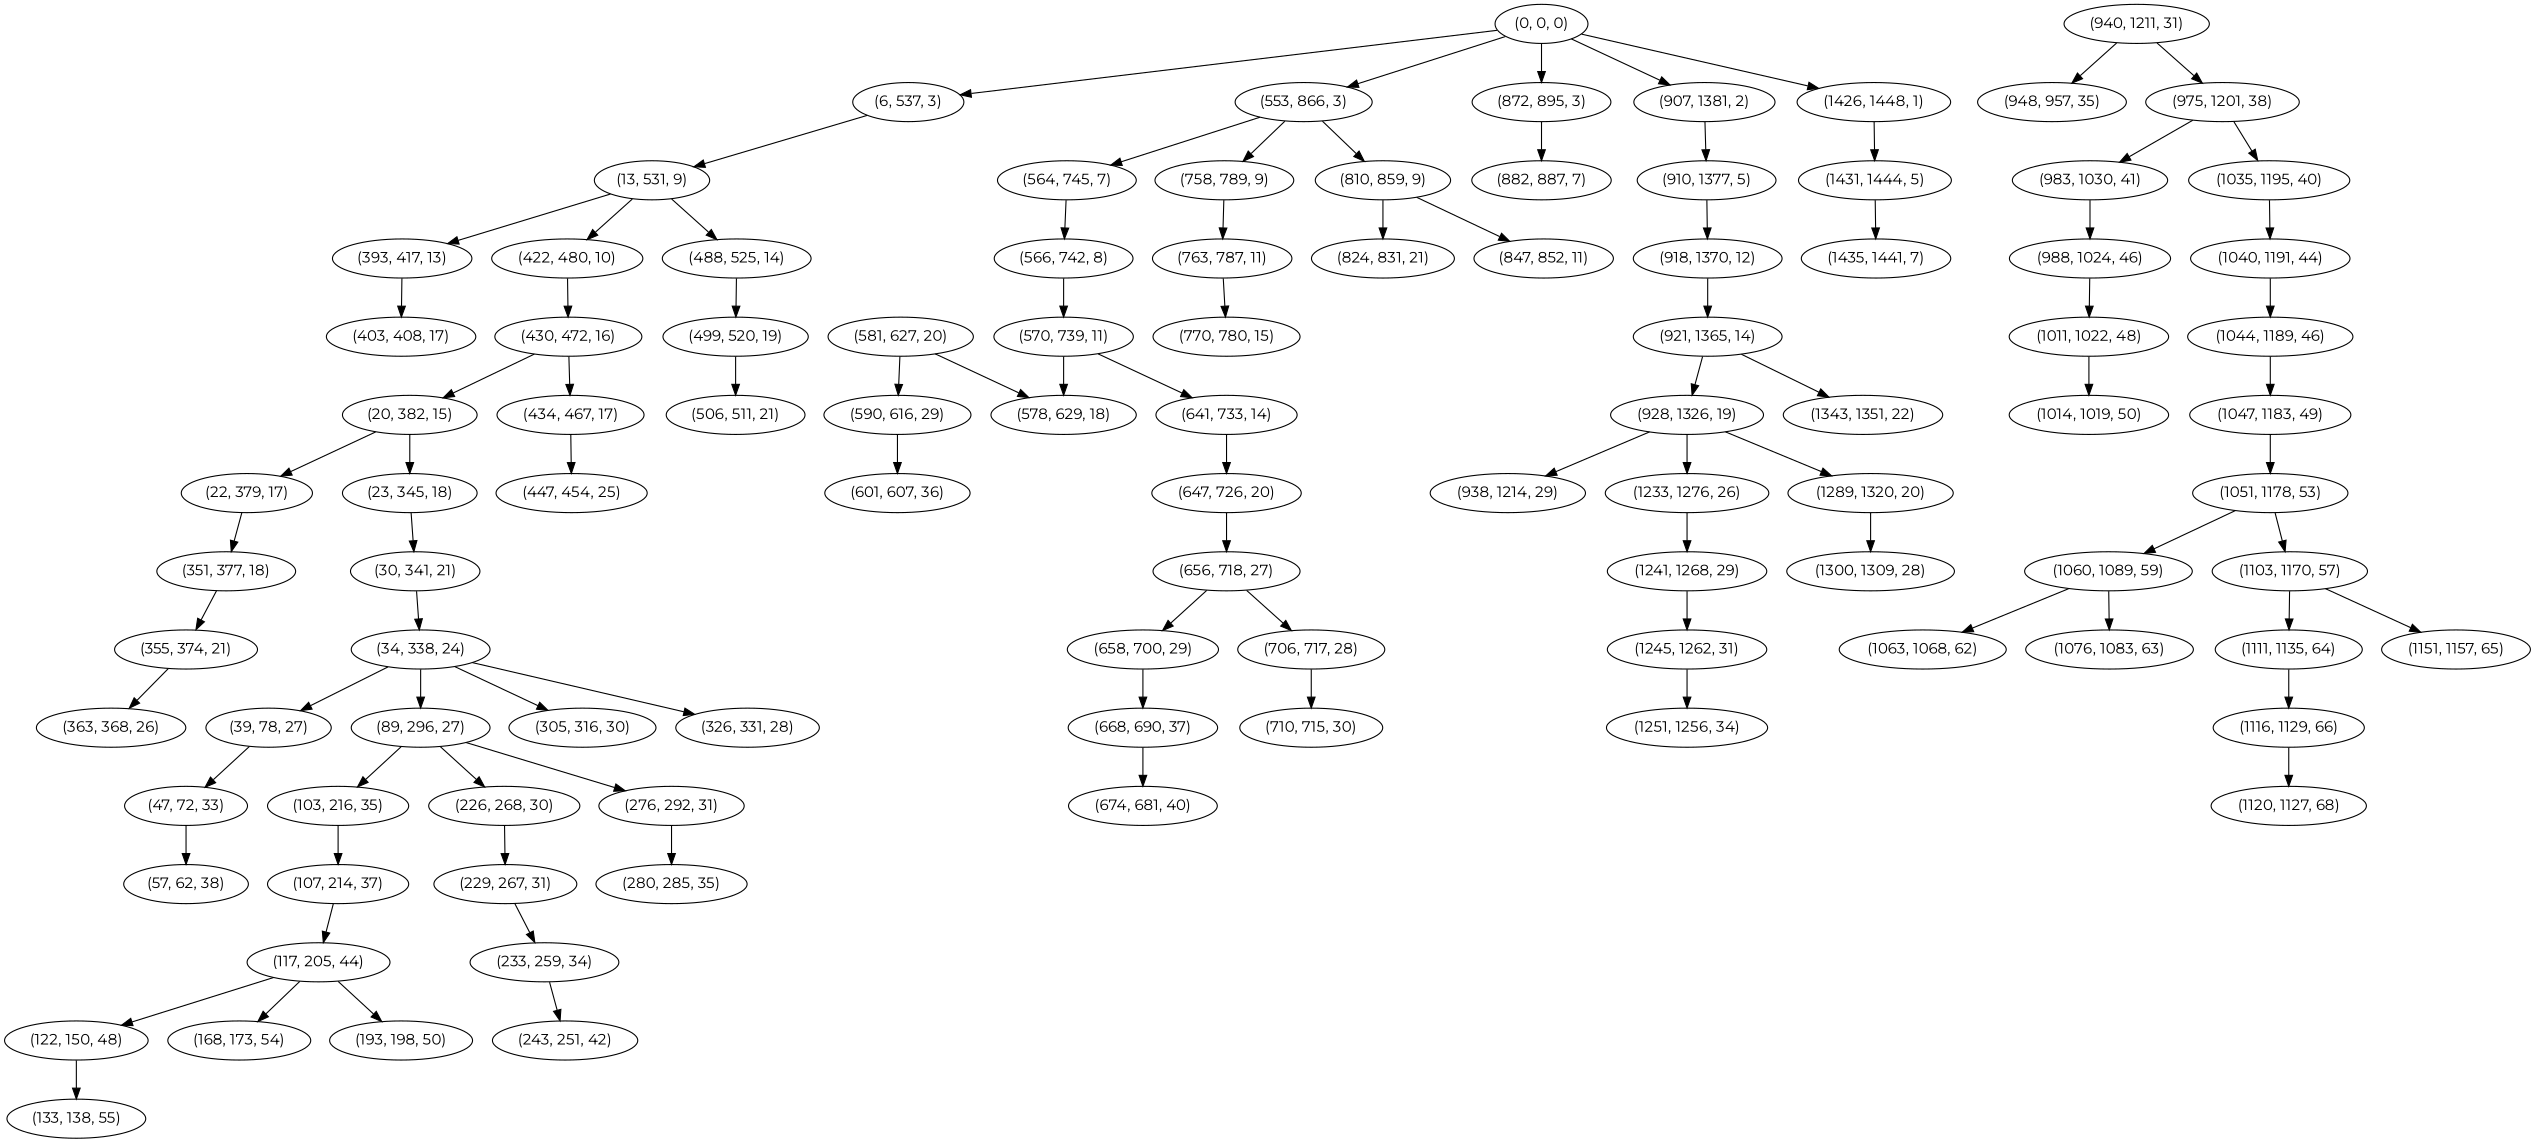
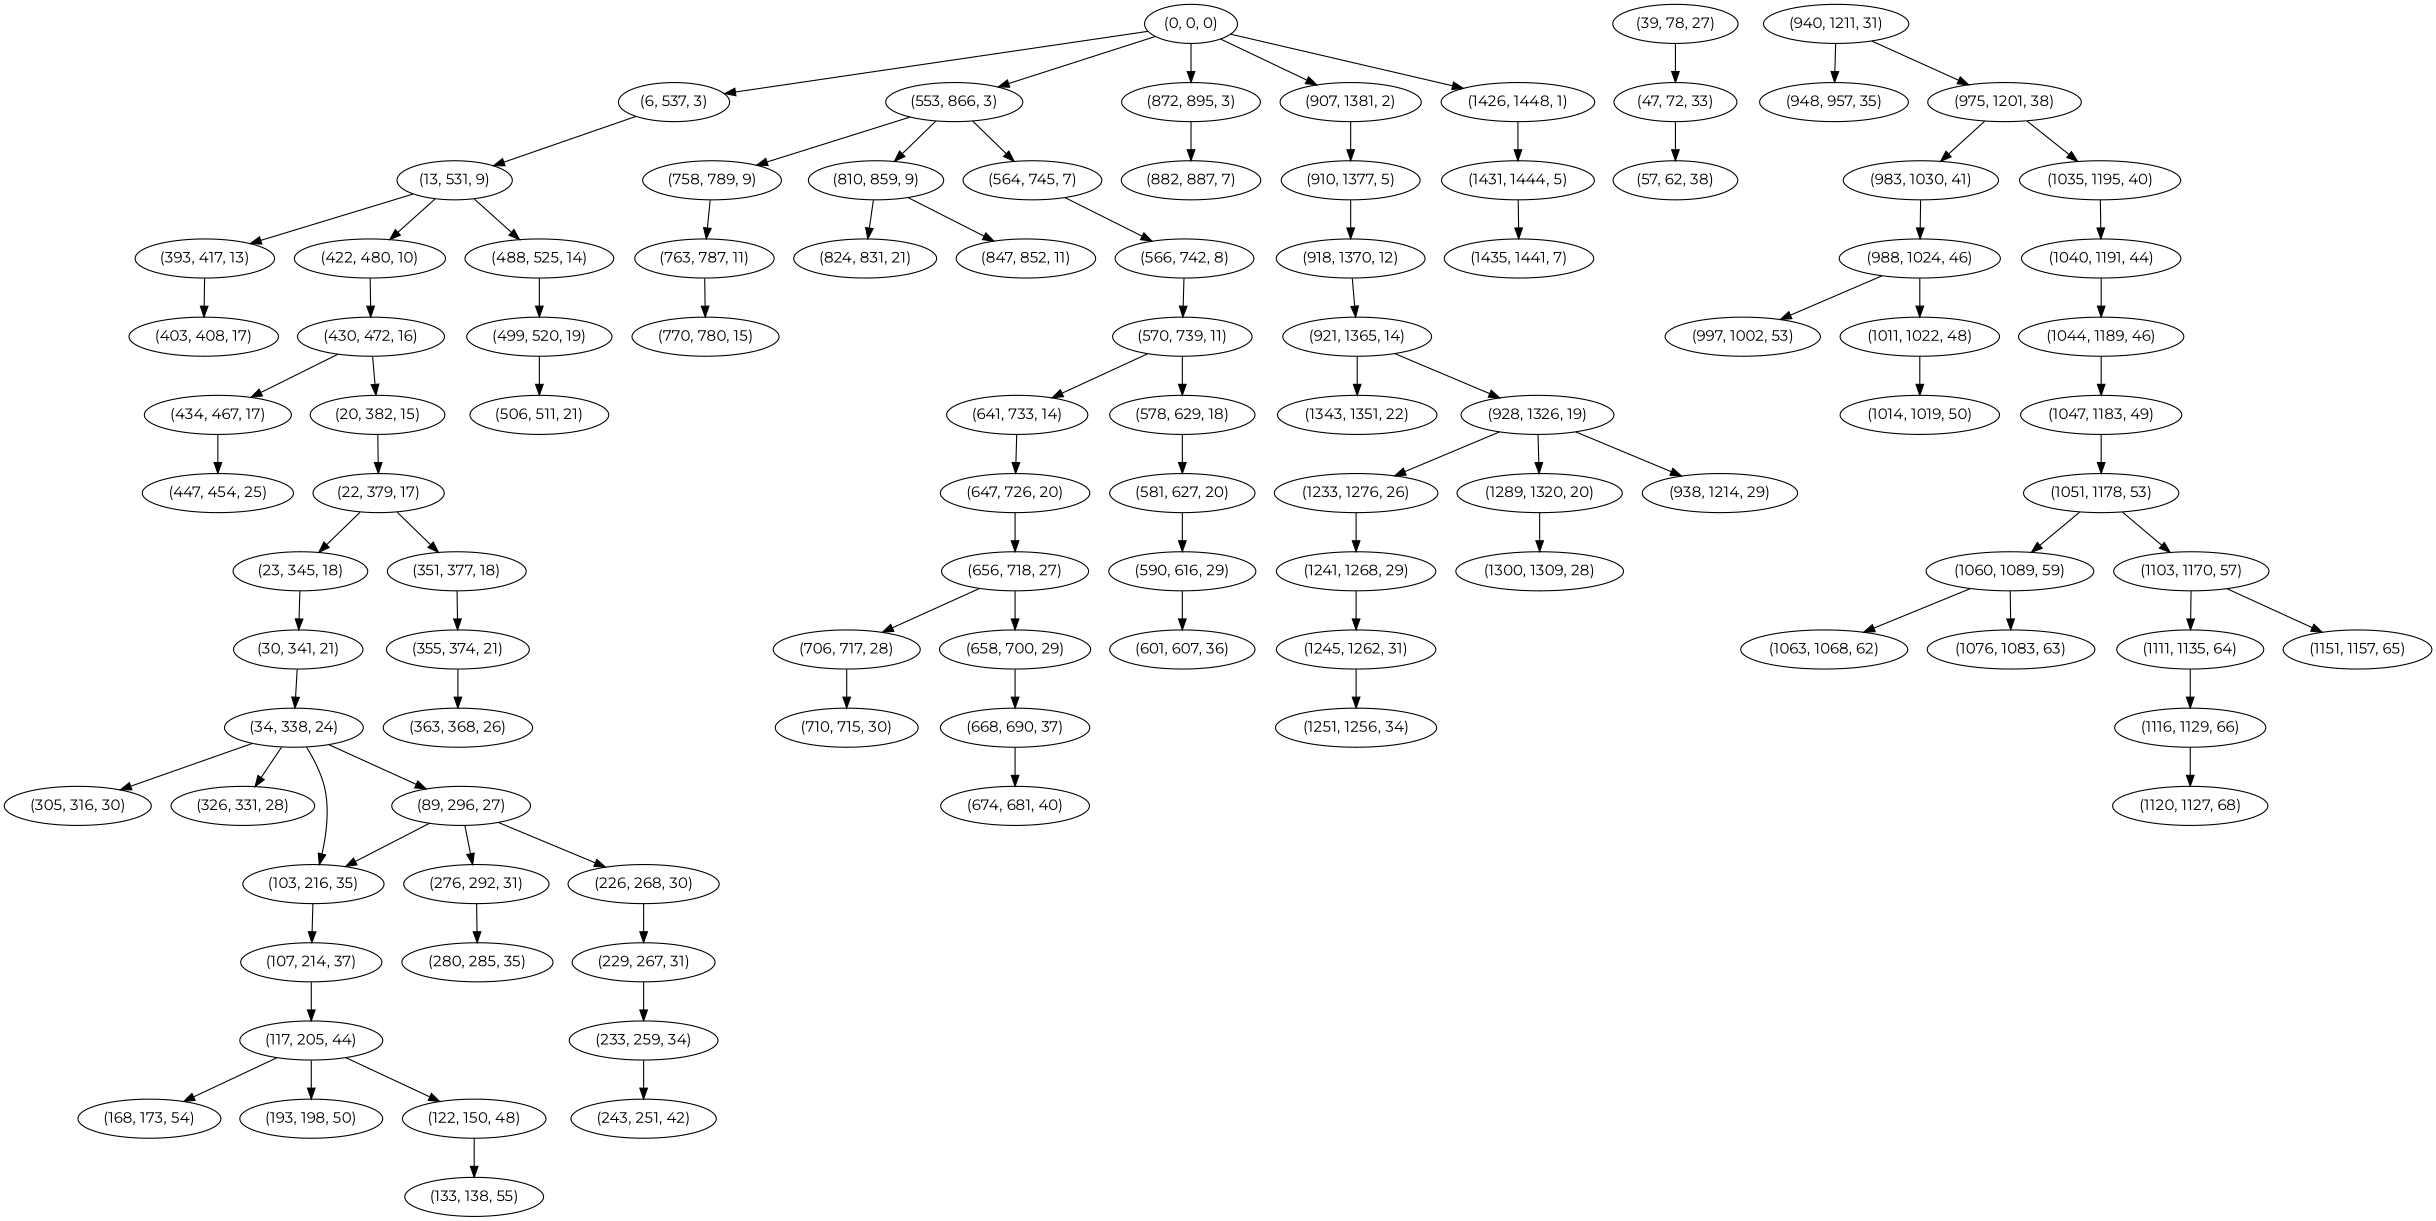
none -> (1743, 337)
(977, 373) -> (1182, 449)
(410, 449) -> (343, 528)
(349, 686) -> (326, 799)
